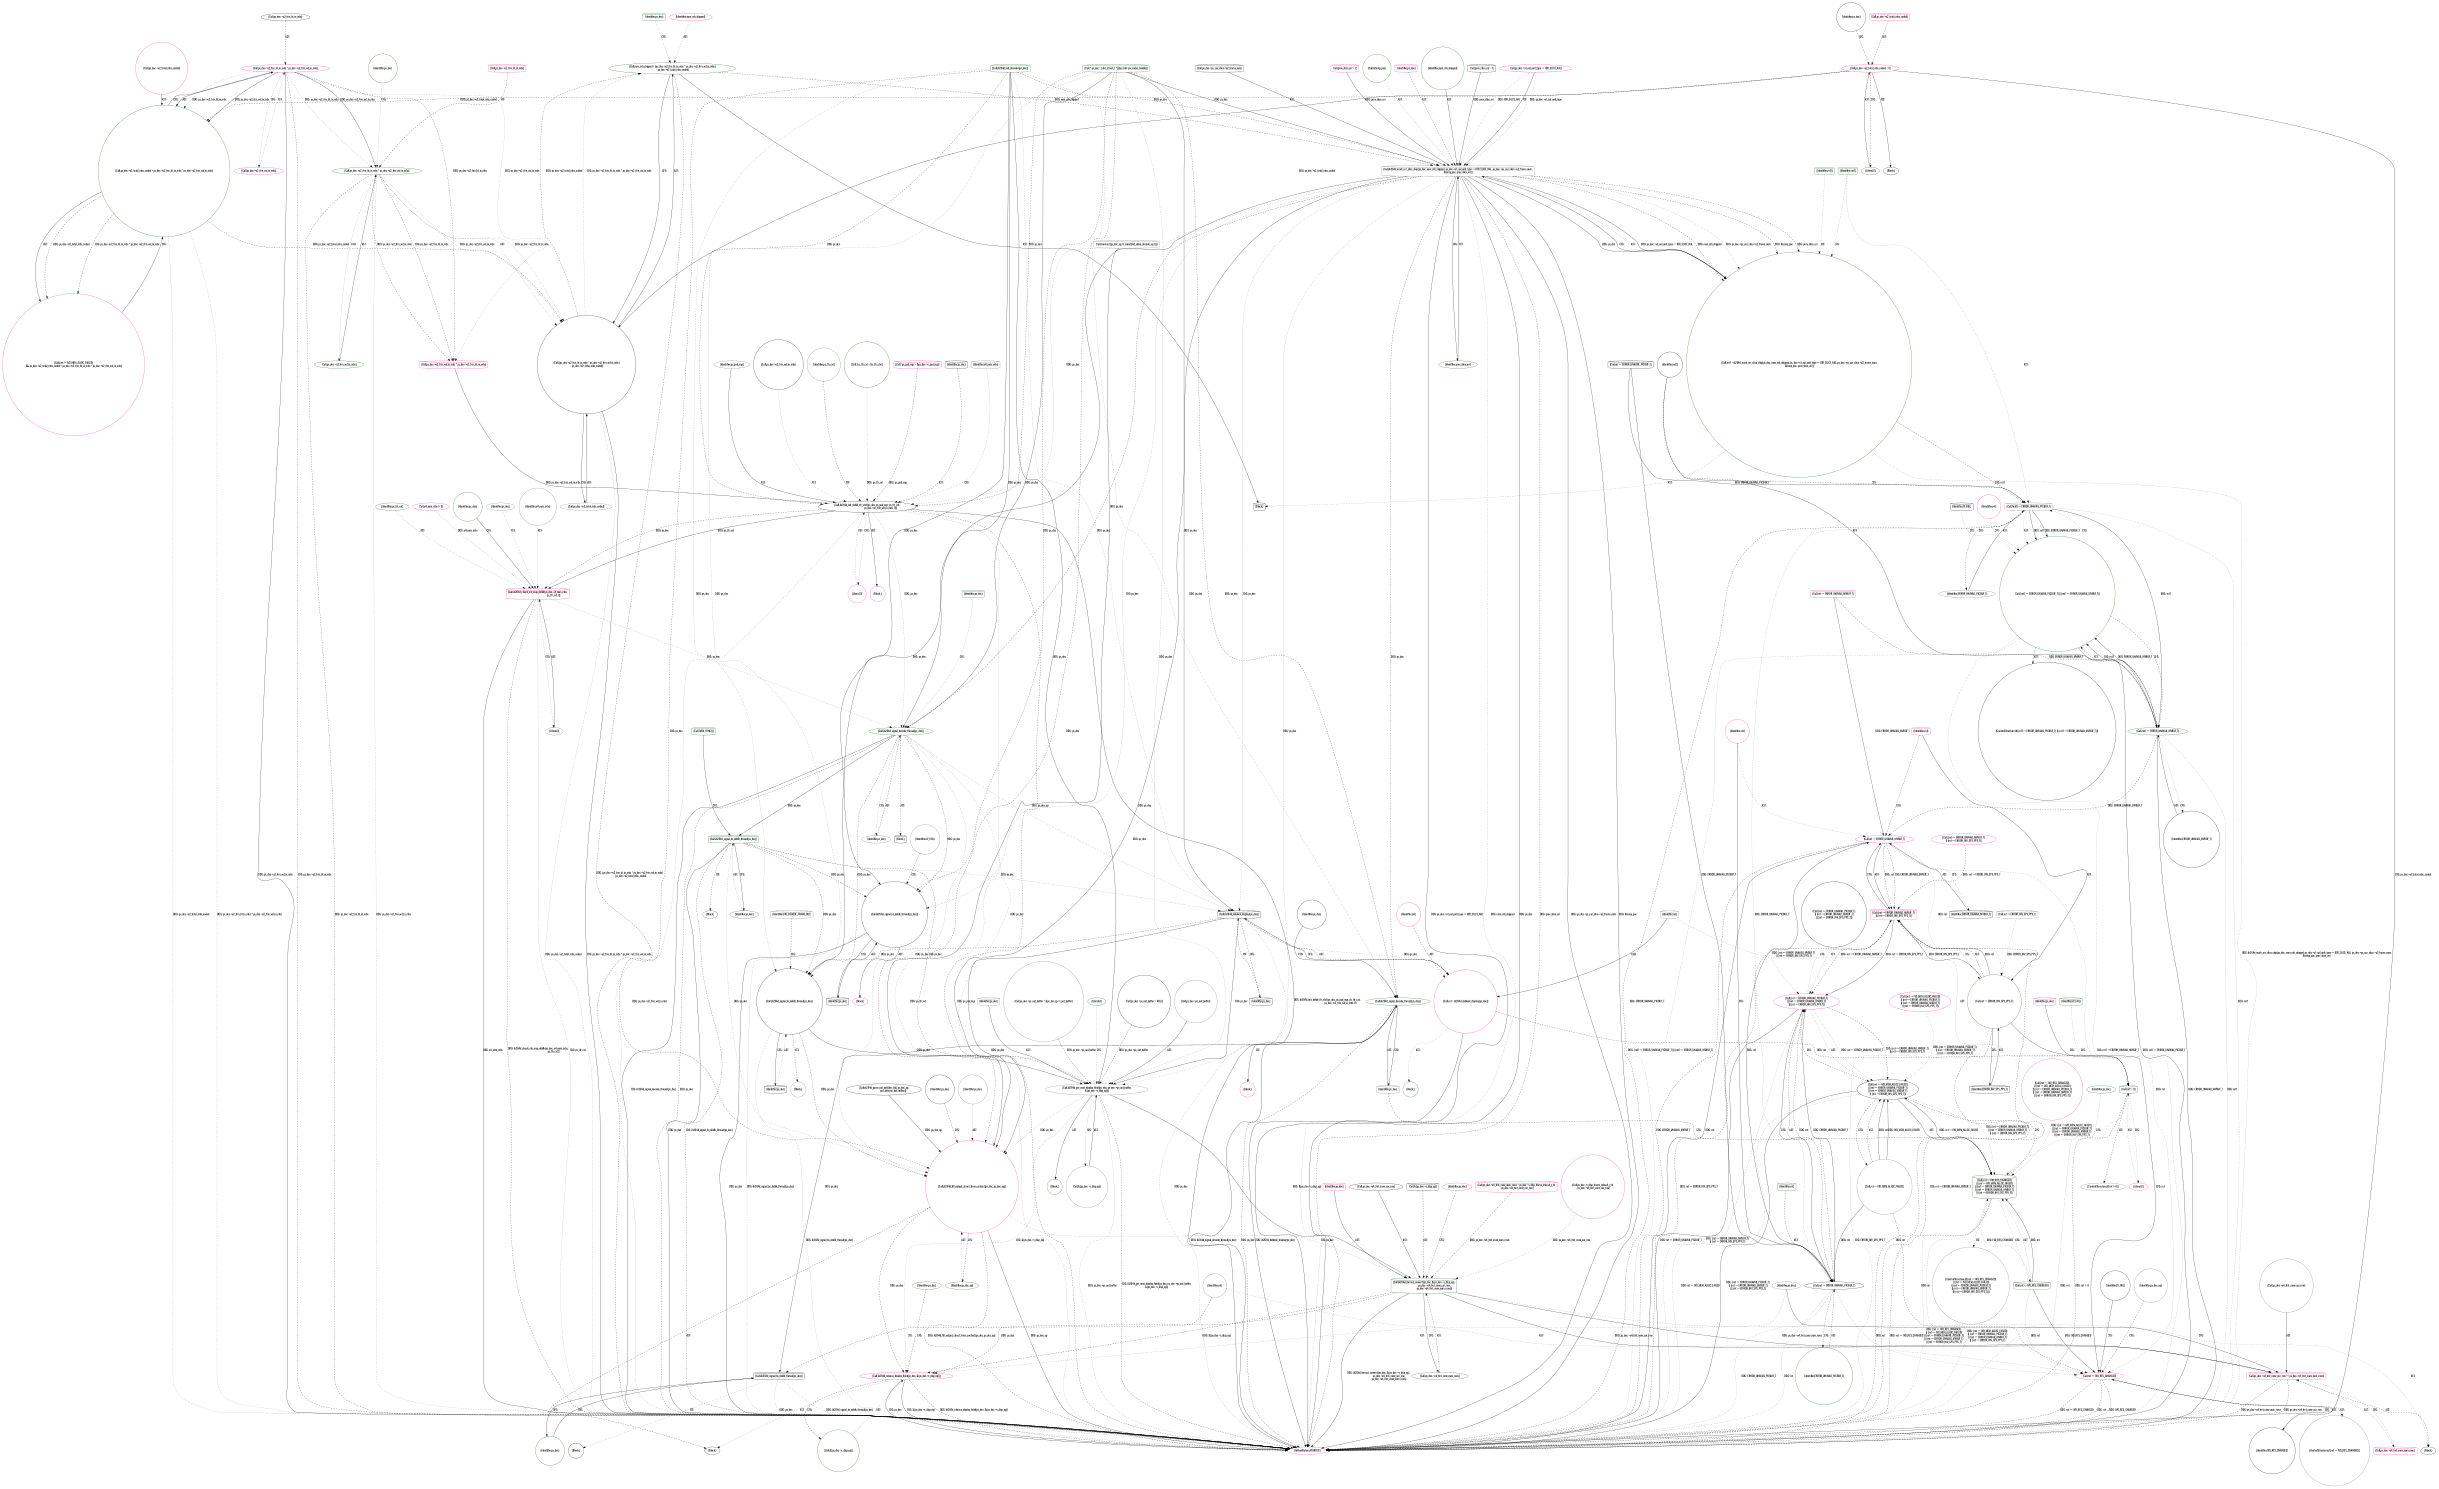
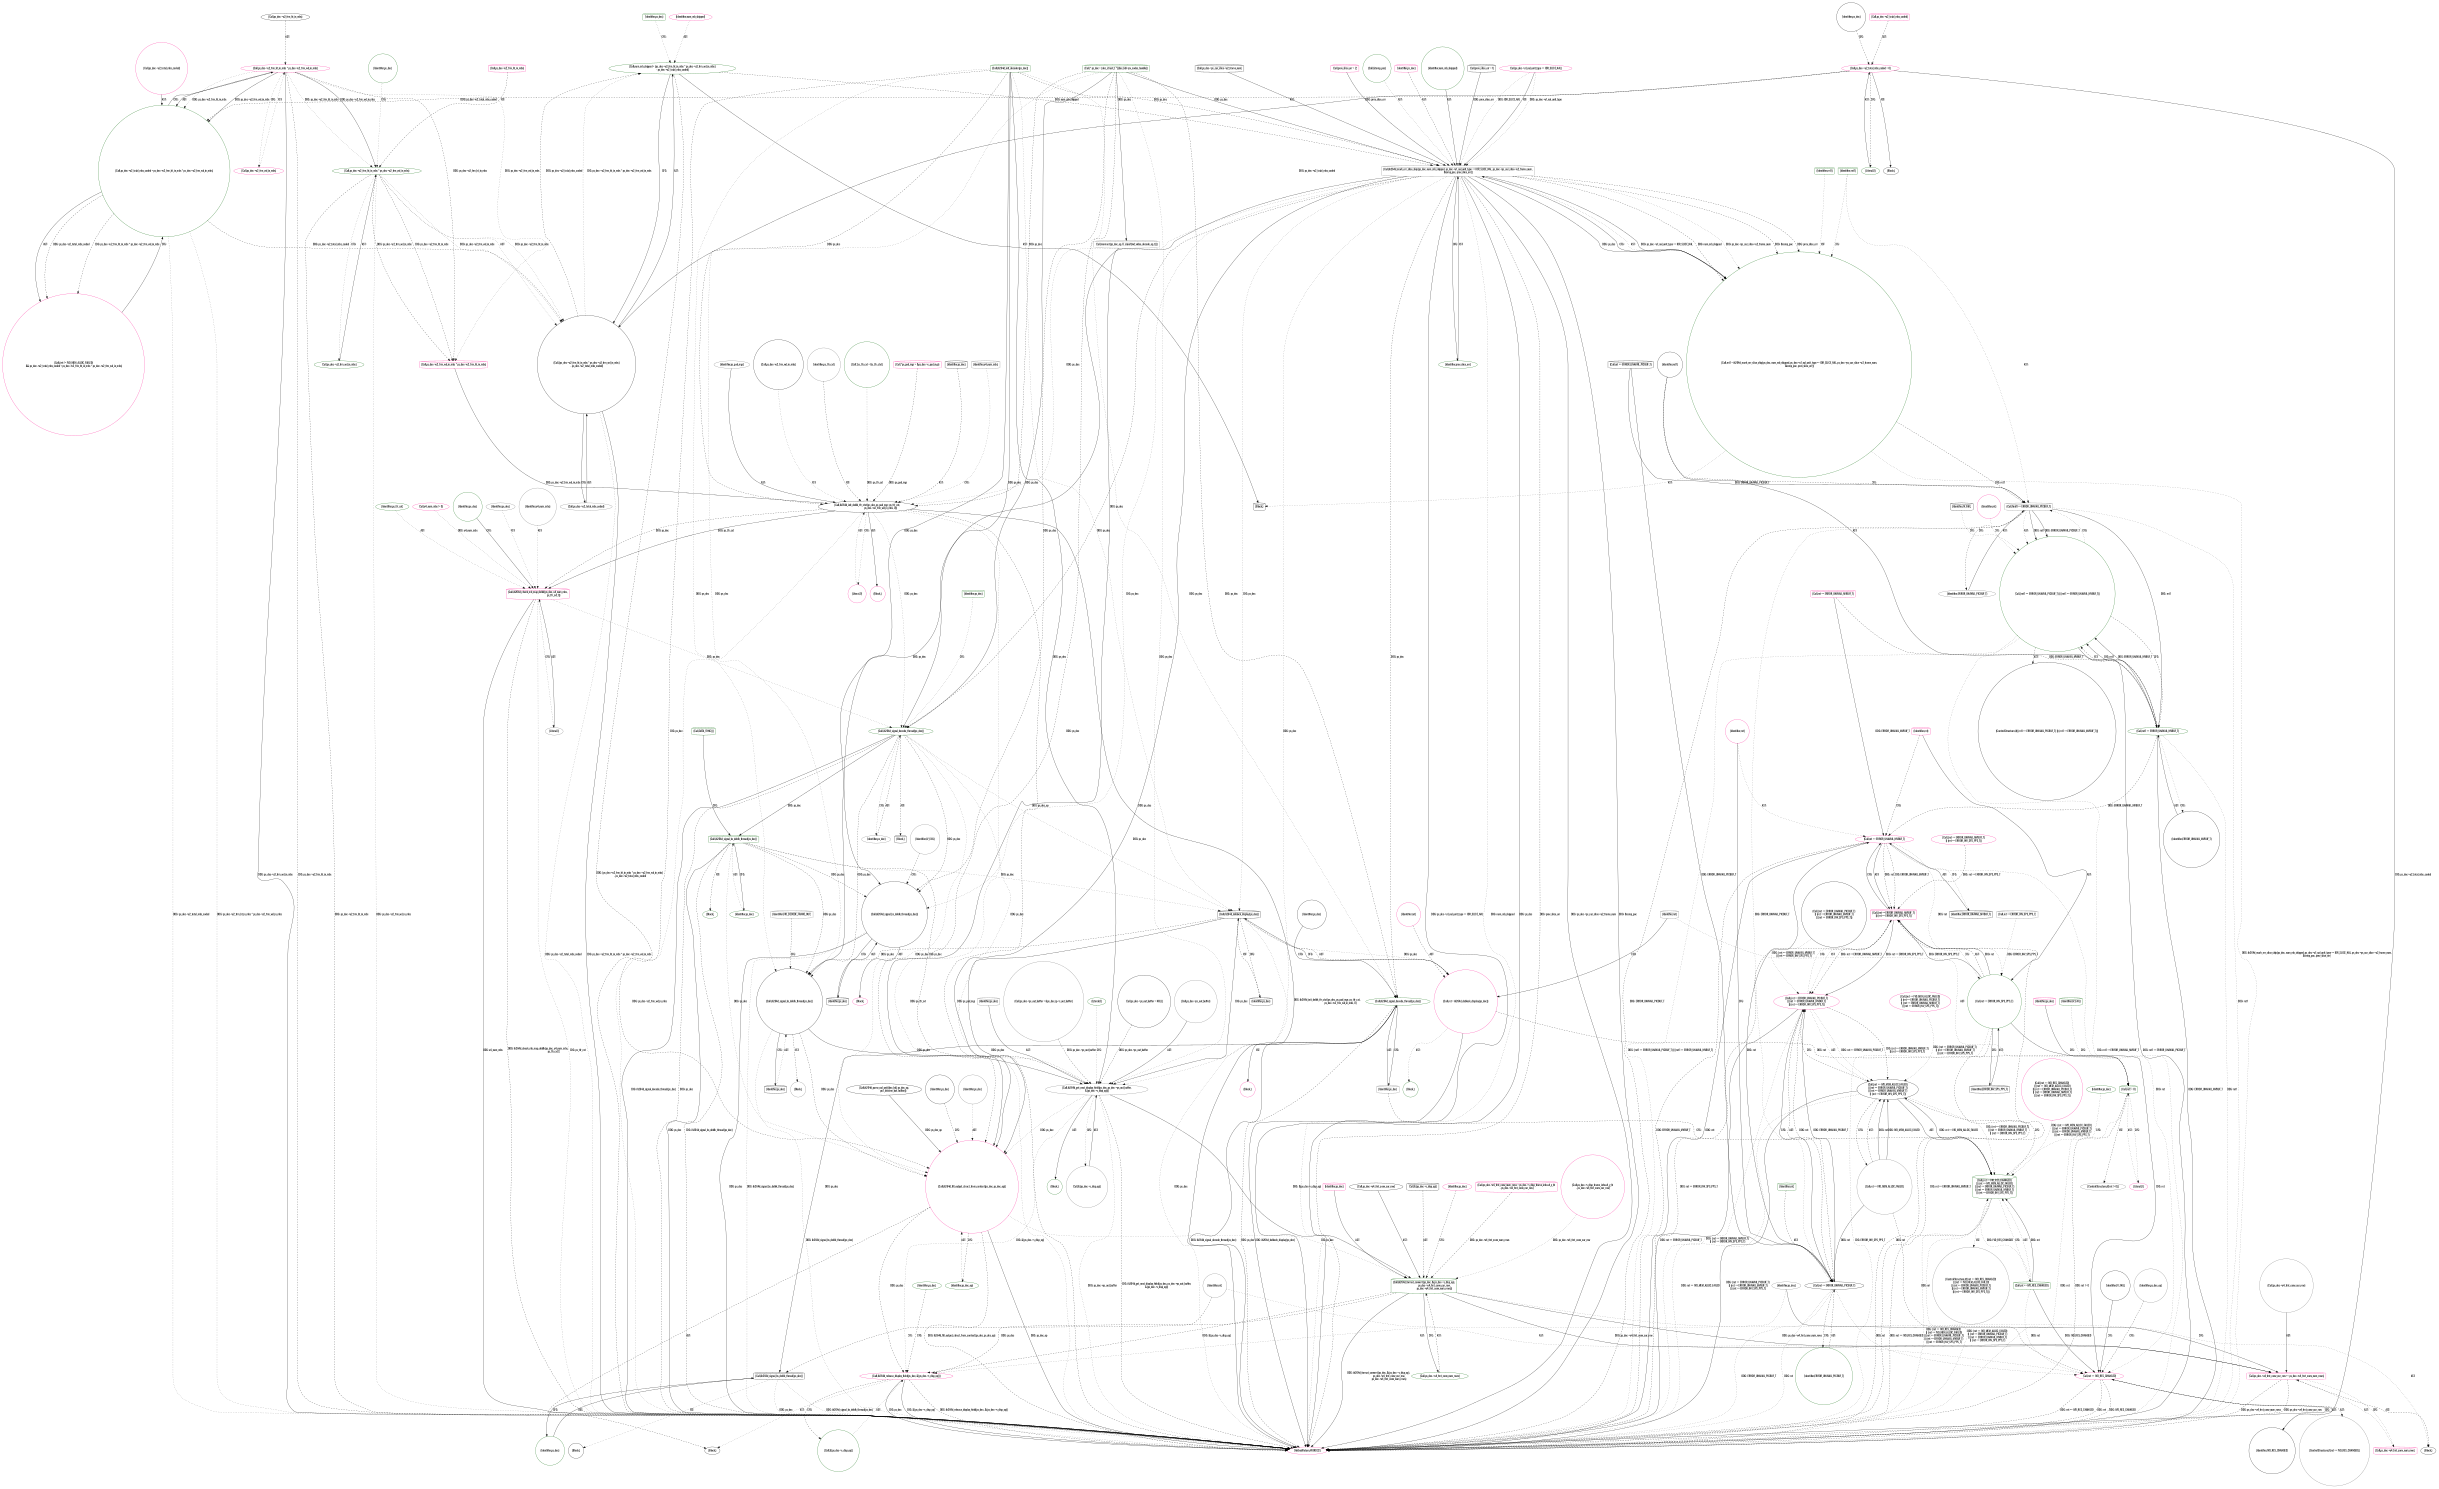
(1184, 509) -> (1121, 155)
